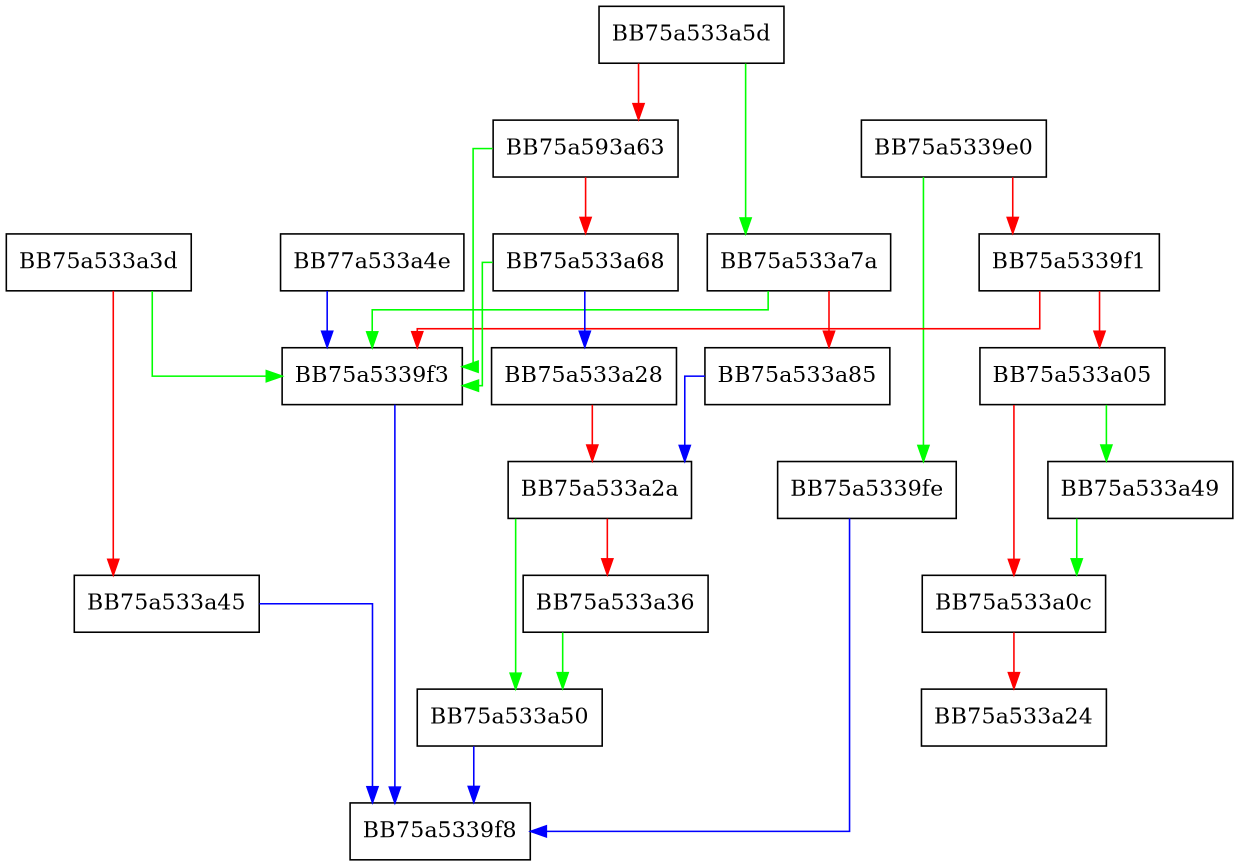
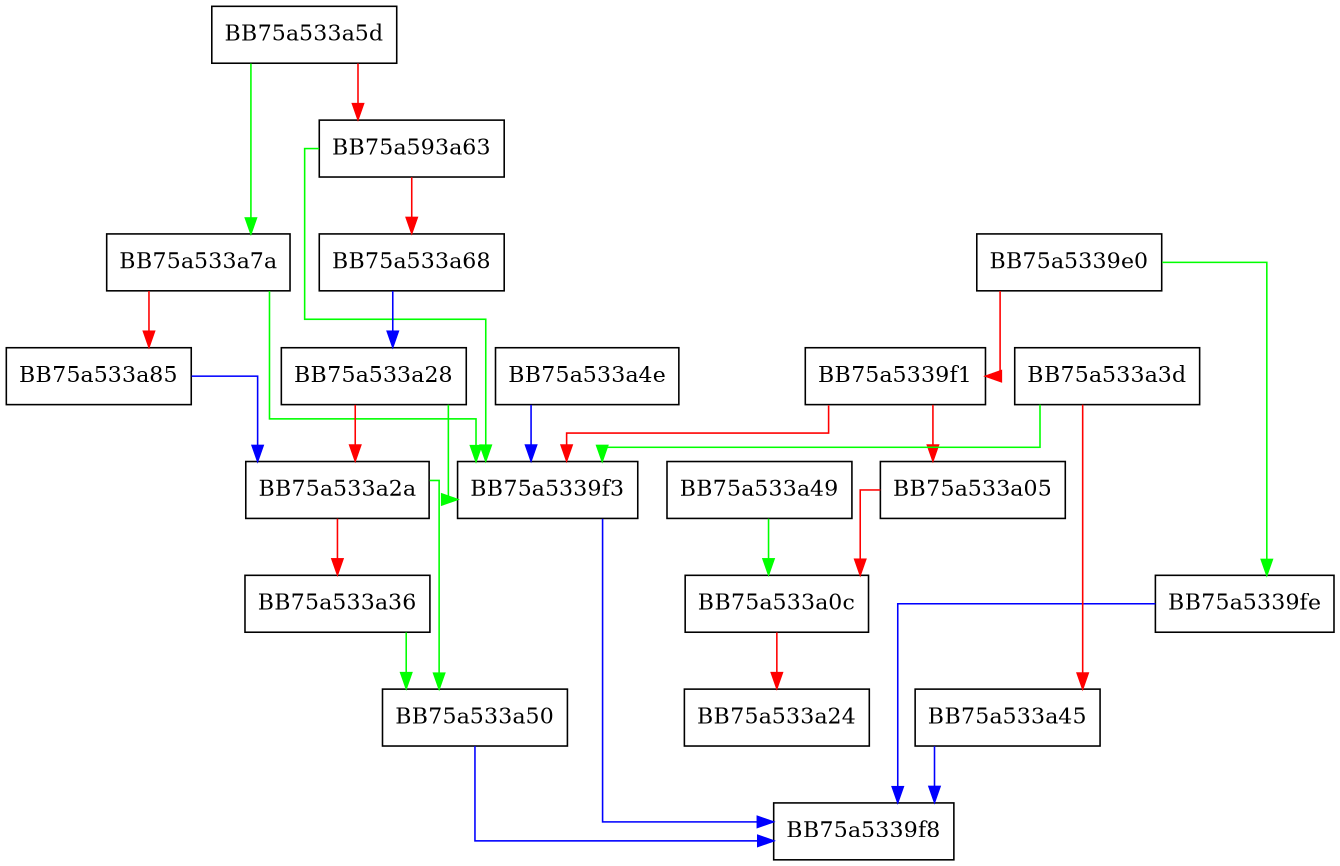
(372, 262) -> (587, 376)
(482, 321) -> (448, 453)
(1106, 425) -> none
